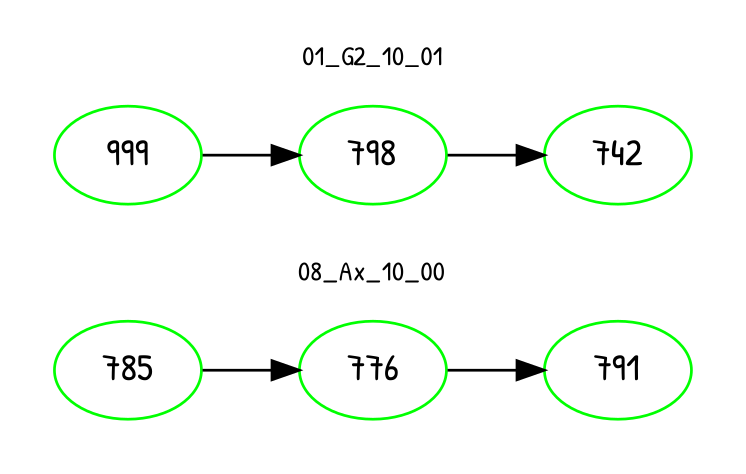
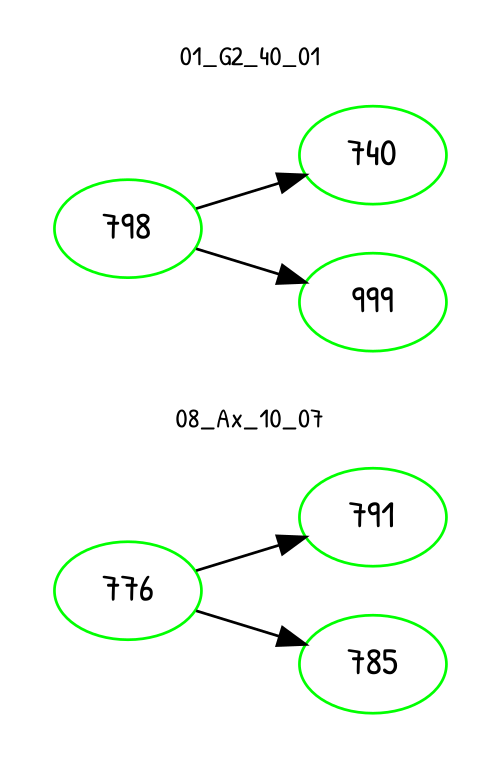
(373, 59) -> (250, 59)
(237, 155) -> (238, 261)
(618, 155) -> (373, 155)
(373, 274) -> (250, 421)
(237, 370) -> (238, 624)
